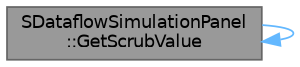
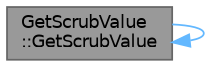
(134, 33) -> (90, 33)
